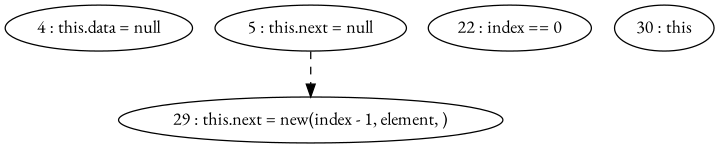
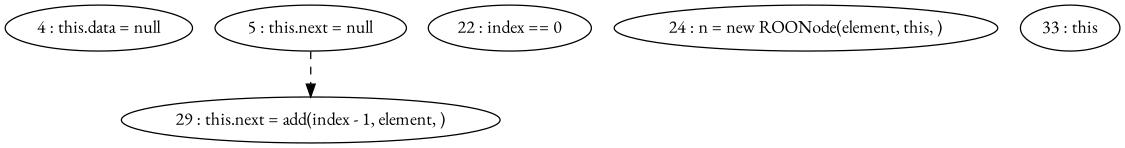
(664, 28) -> (1070, 28)
none -> (806, 28)
(311, 120) -> (311, 120)
